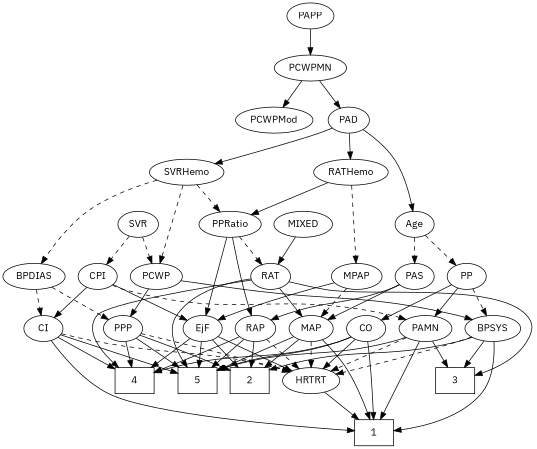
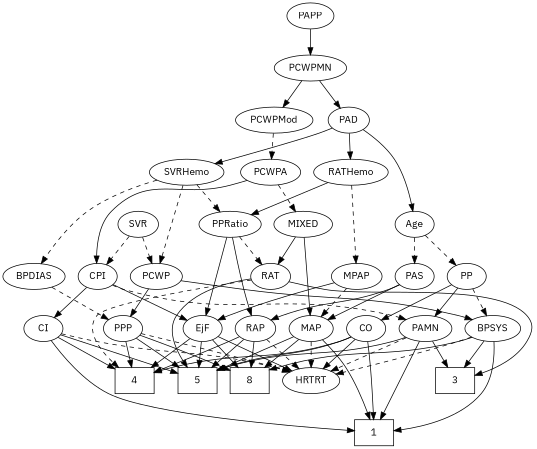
none -> (271, 172)
(38, 299) -> none
(288, 299) -> (307, 273)
(130, 303) -> (130, 303)
(250, 381) -> (250, 381)
(339, 404) -> none
